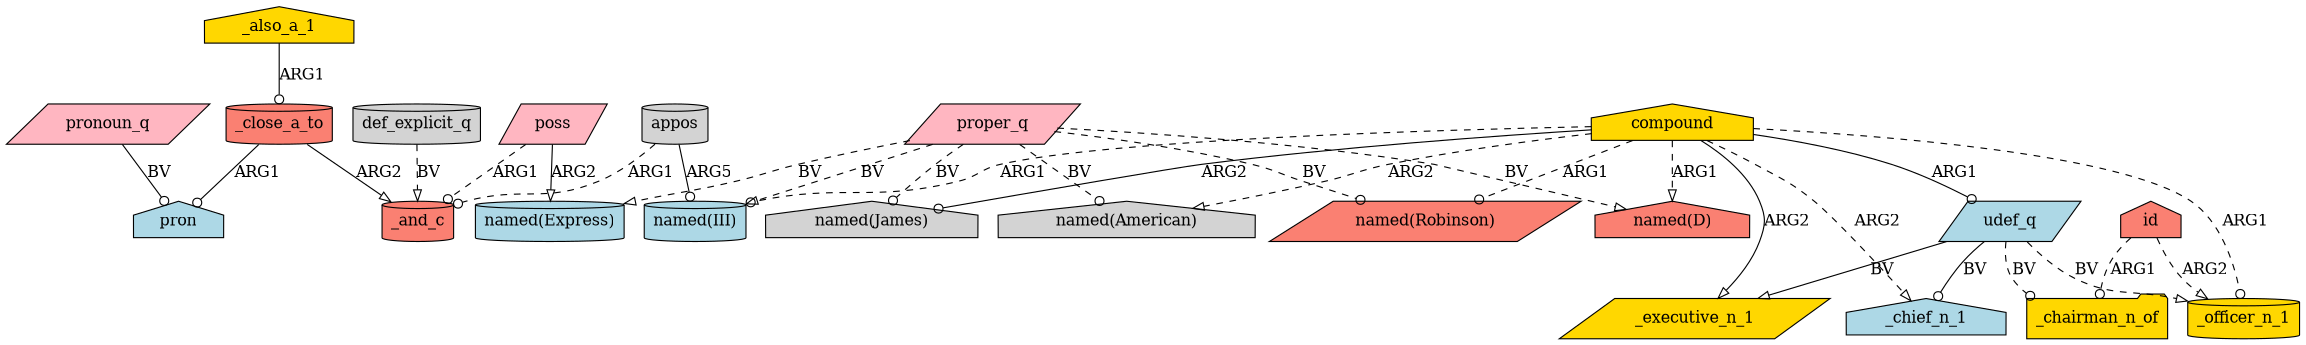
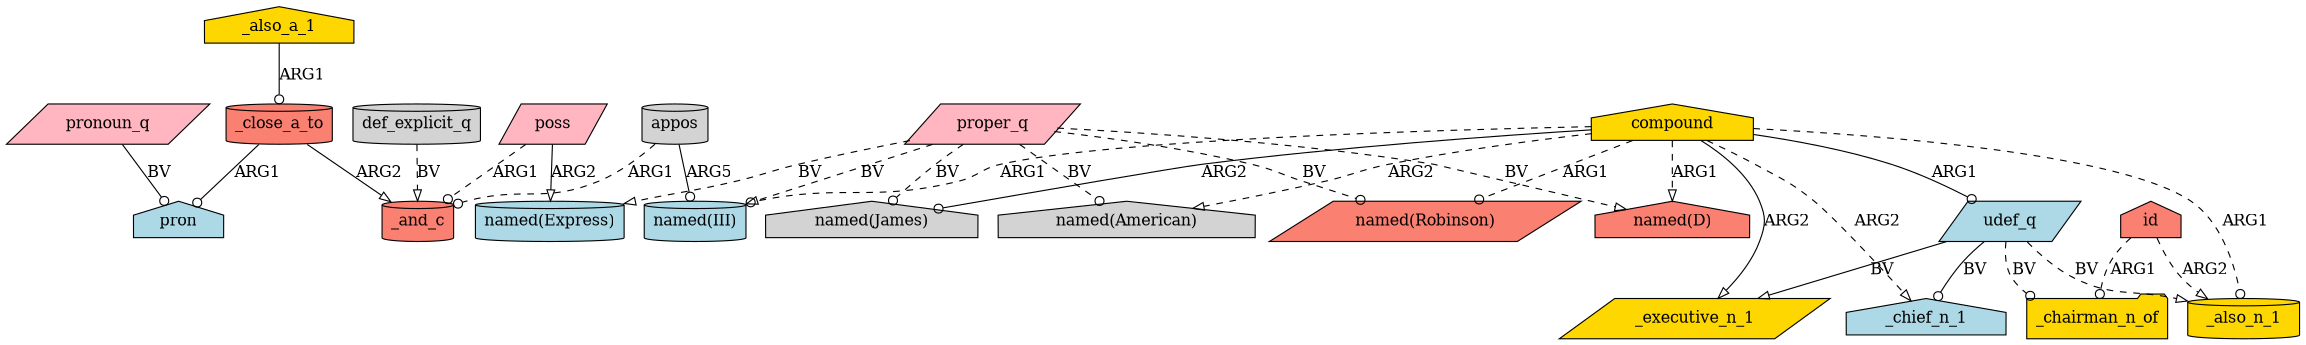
(2244, 319) -> (2244, 319)
